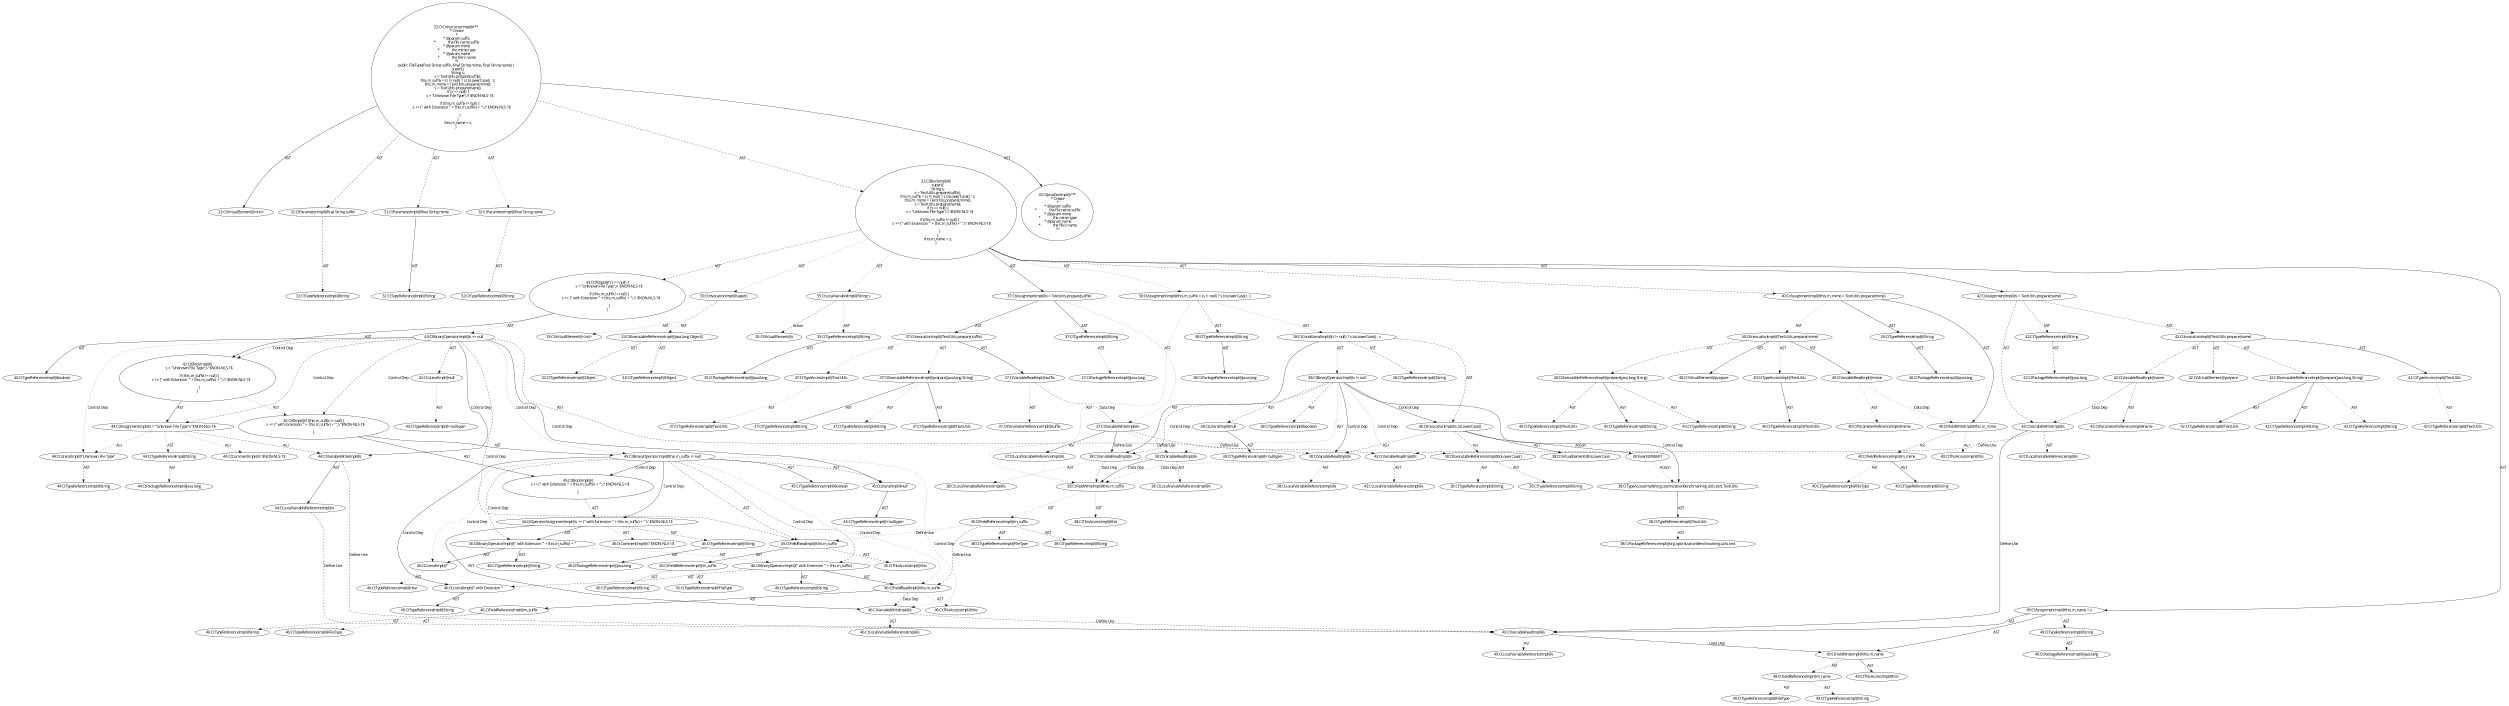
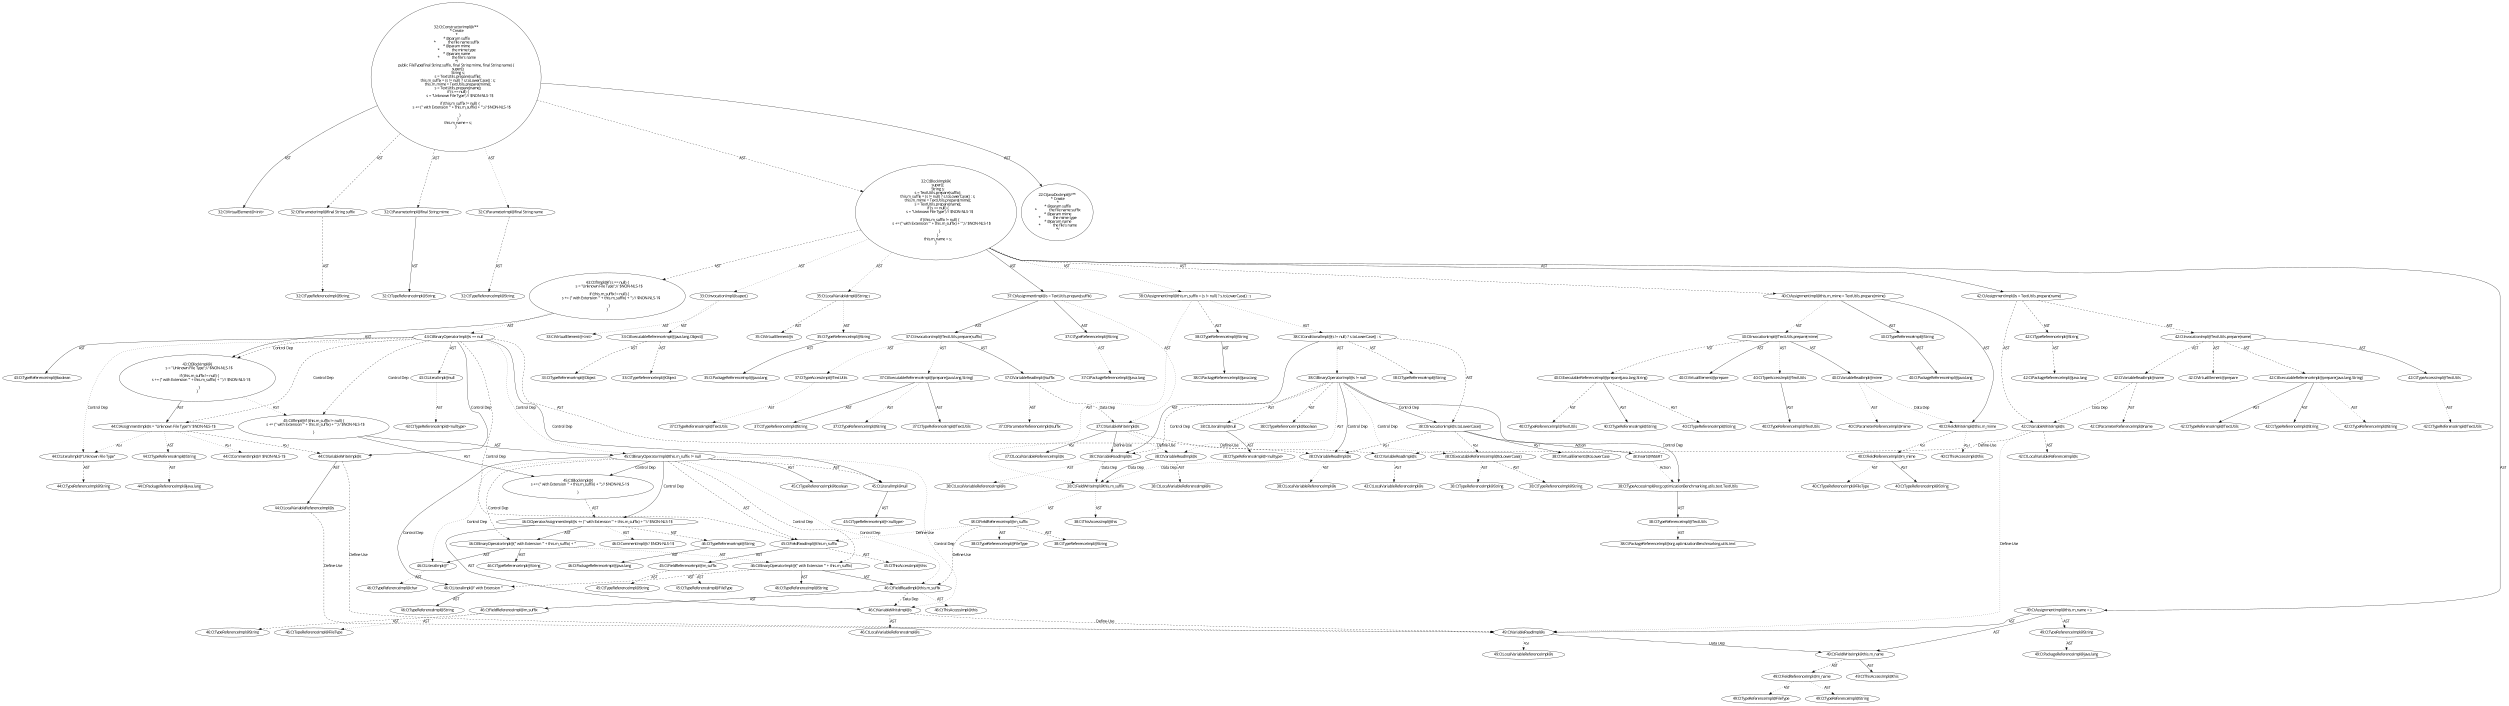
(798, 326) -> (798, 326)
(1876, 622) -> (1876, 622)
